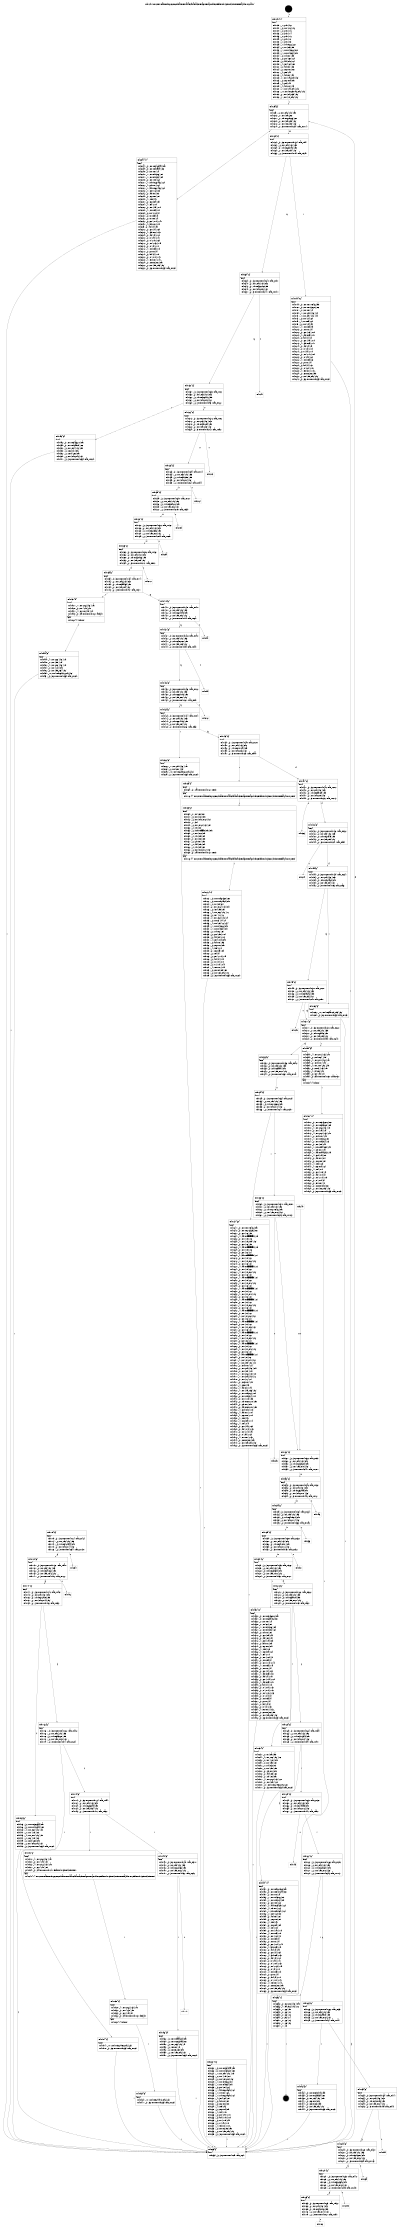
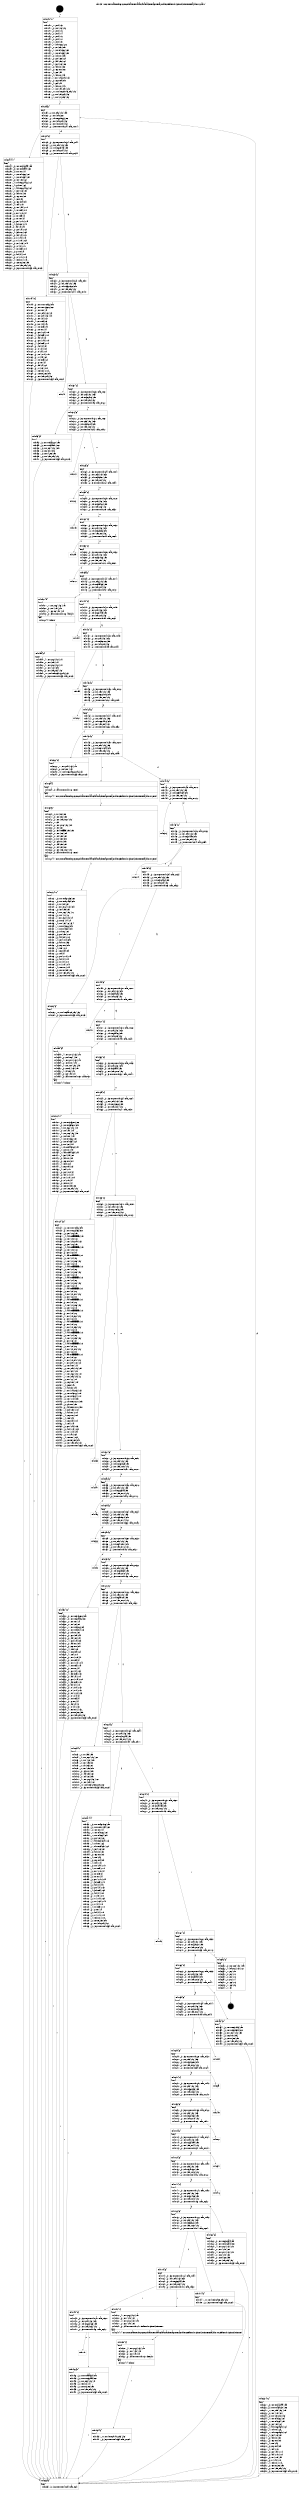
(300, 1329) -> (99, 1478)
none -> (191, 2126)
